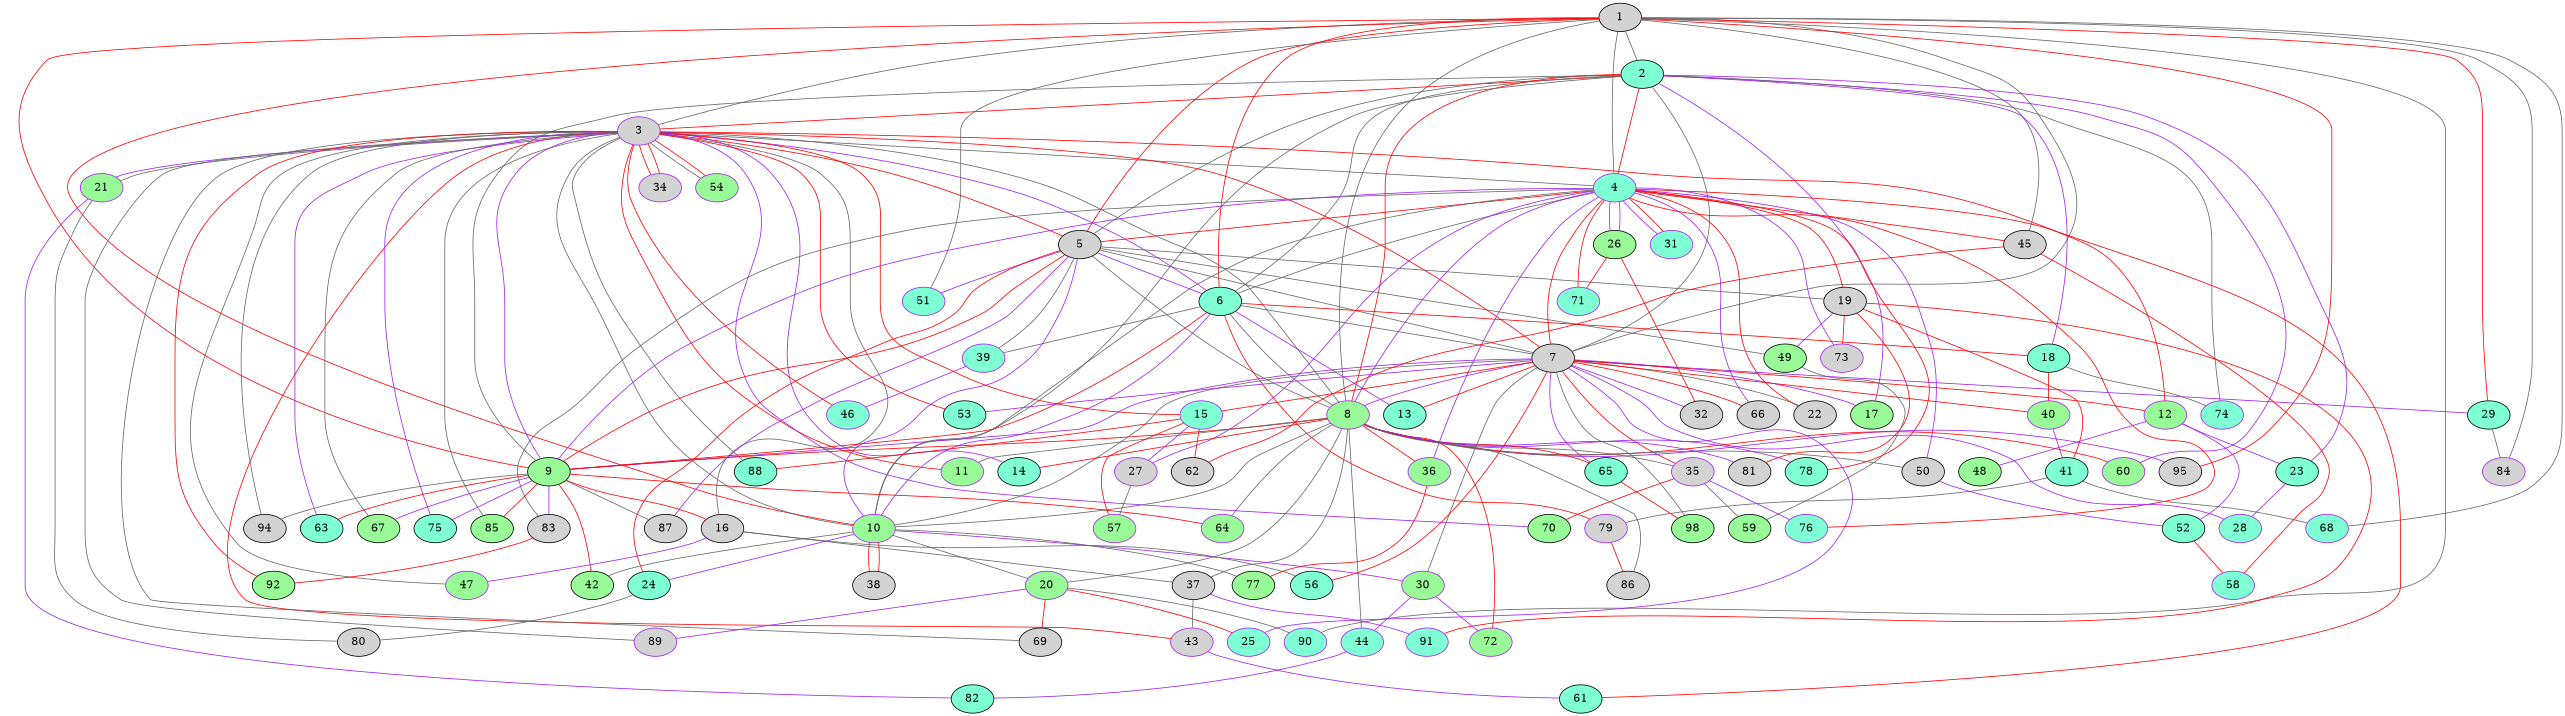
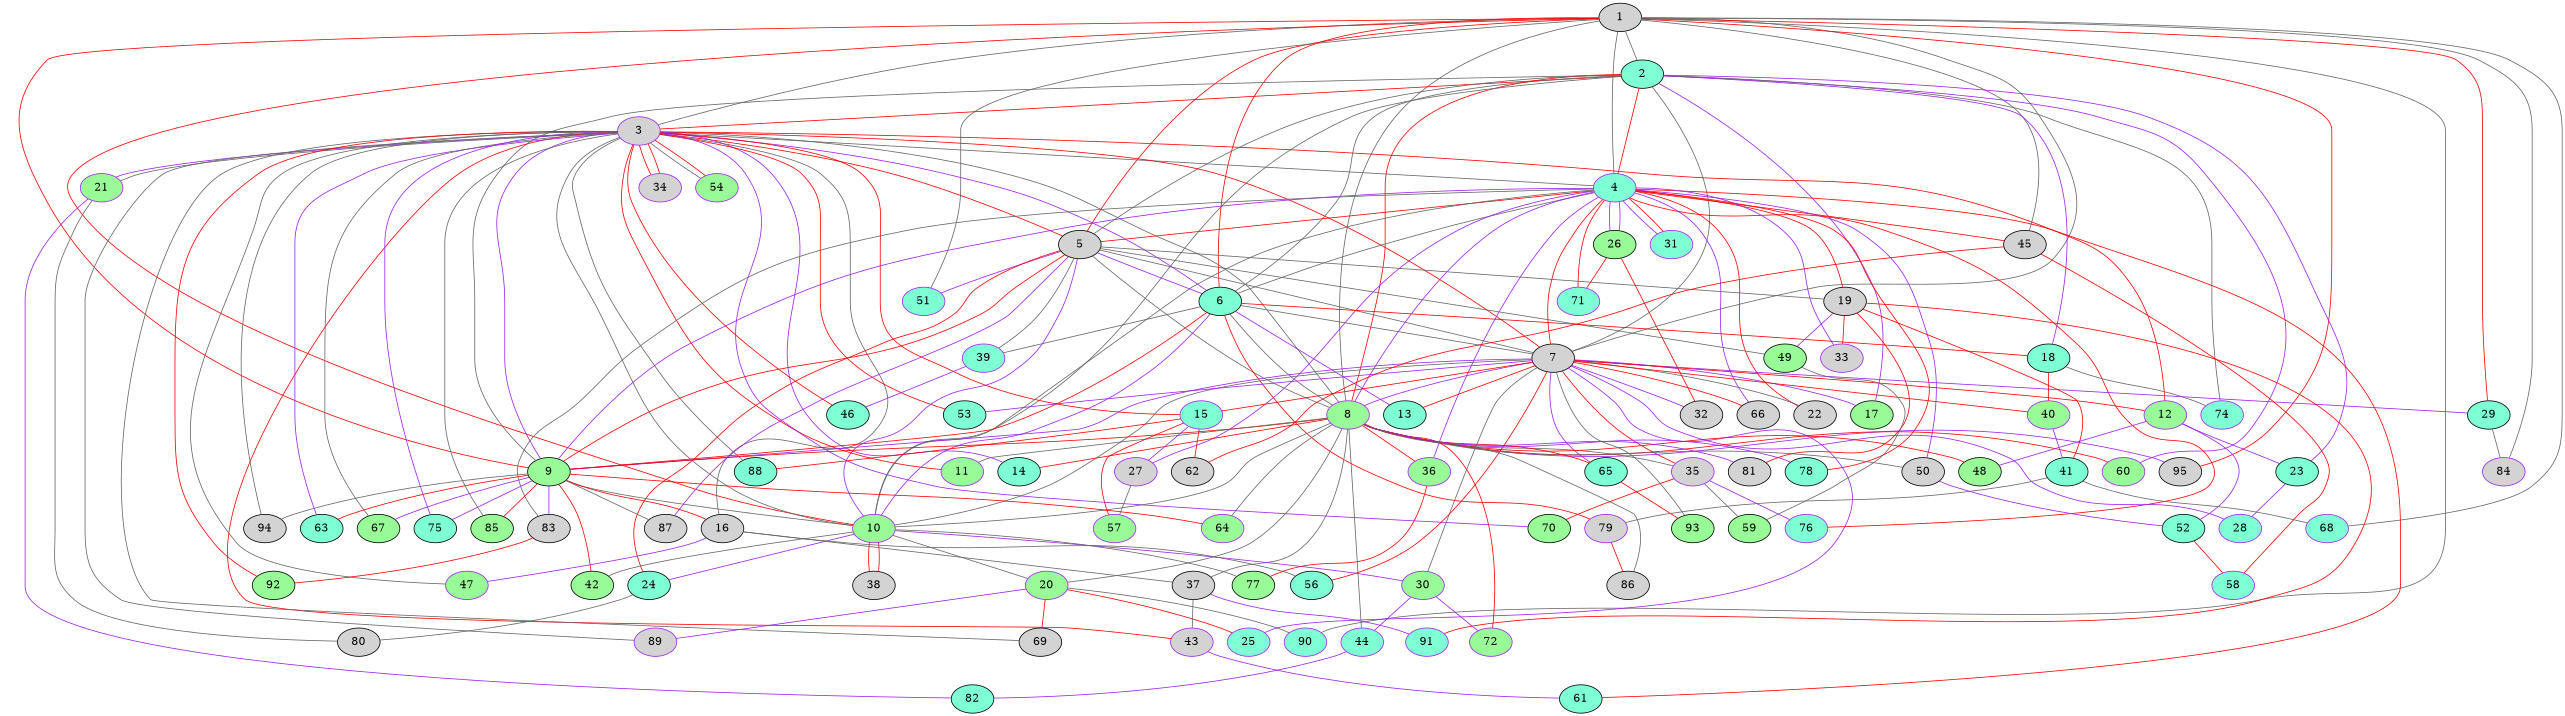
(1842, 358) -> (1842, 358)
(848, 415) -> (848, 415)
none -> (1664, 443)
none -> (708, 508)
(1693, 529) -> (1693, 529)
